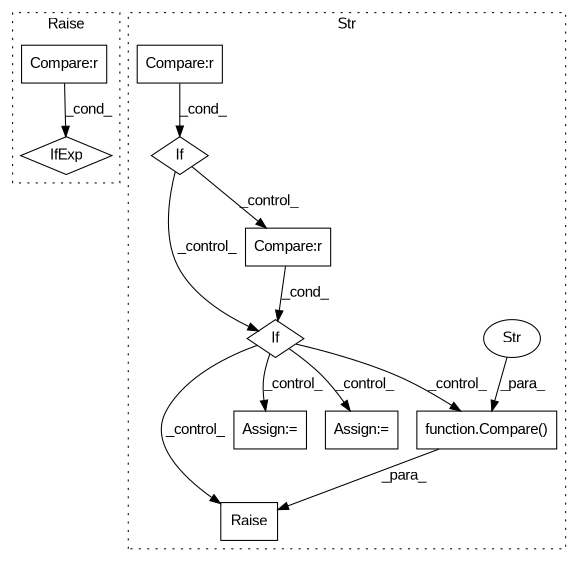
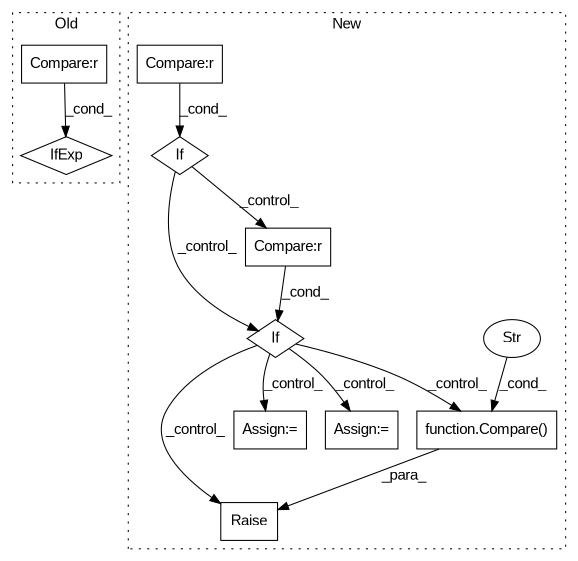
(66, 25) -> (66, 25)
(347, 25) -> (347, 25)
(523, 384) -> (523, 384)
